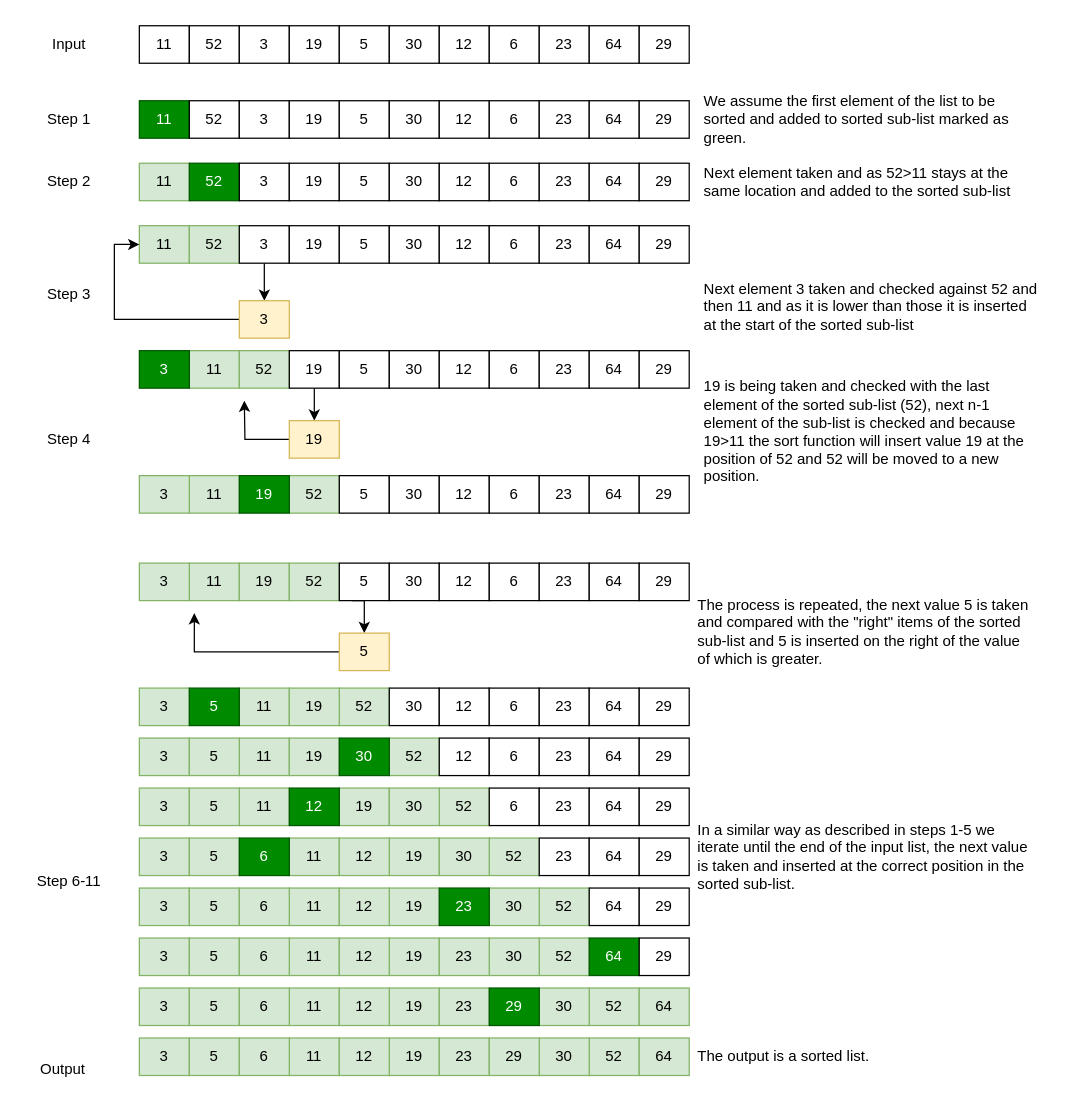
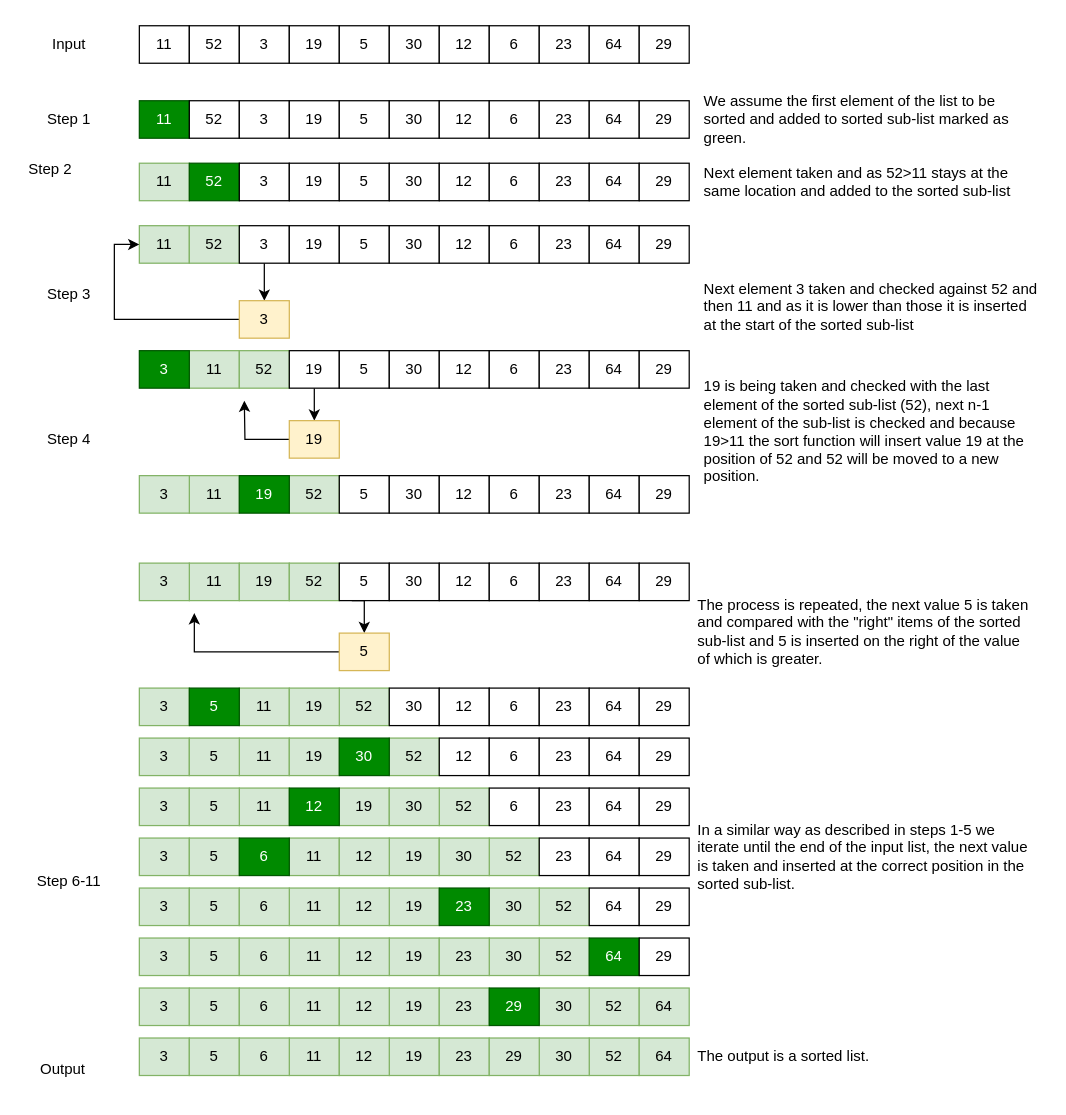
(69, 182) -> (51, 169)
